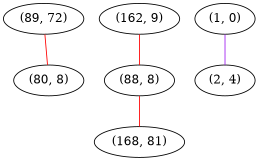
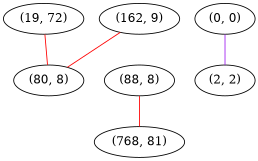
(44, 19) -> (44, 19)
(225, 19) -> (225, 19)
(139, 50) -> (94, 50)
(225, 80) -> (225, 80)
(139, 142) -> (139, 142)
